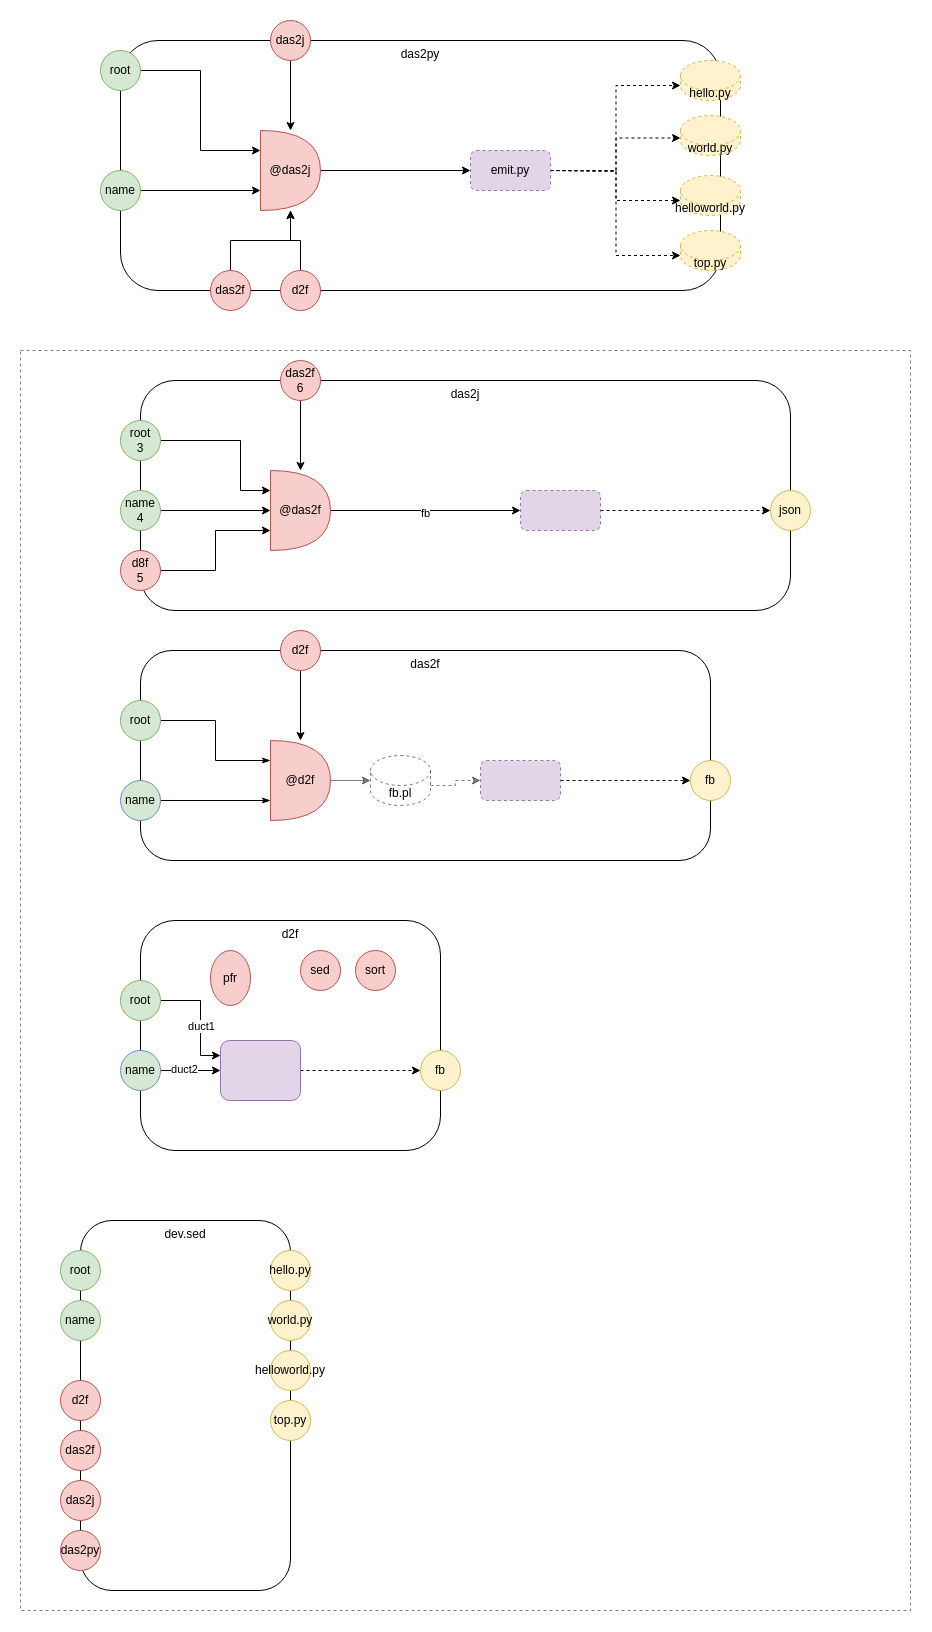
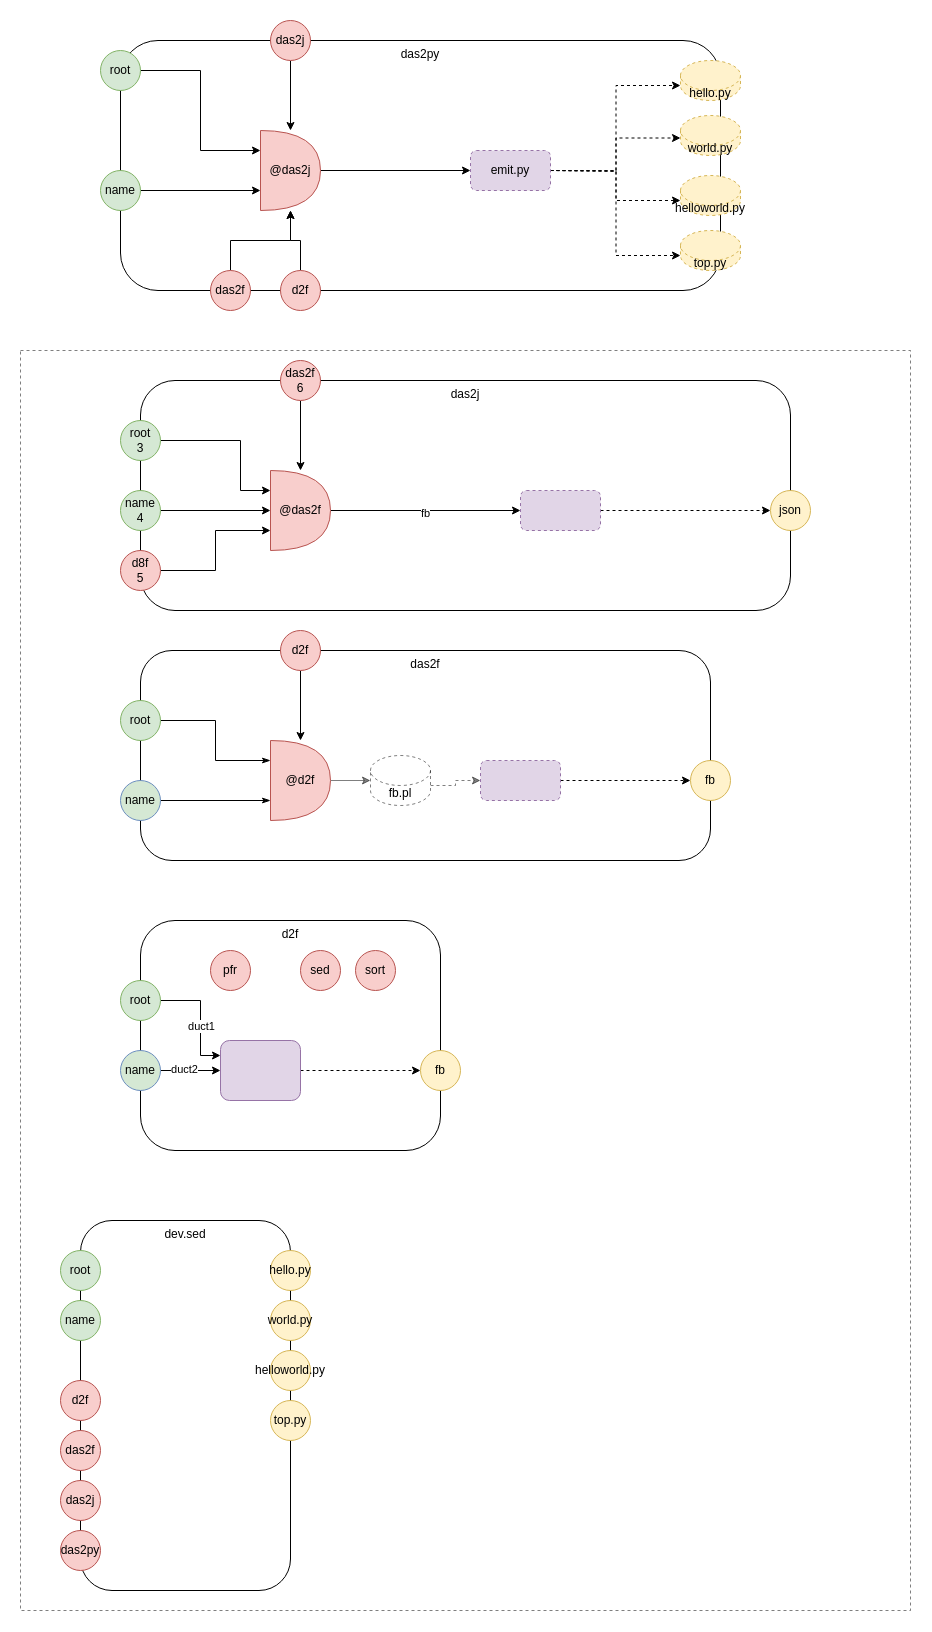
(231, 978) -> (231, 971)
